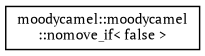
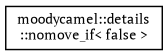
(103, 28) -> (84, 28)
